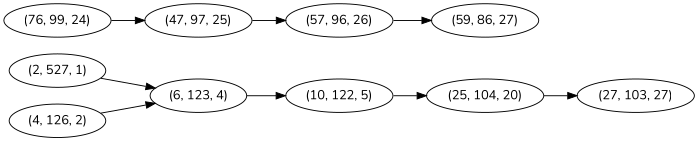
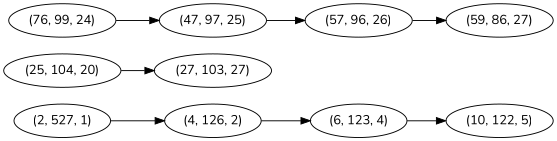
(123, 82) -> (133, 121)
(405, 96) -> none
